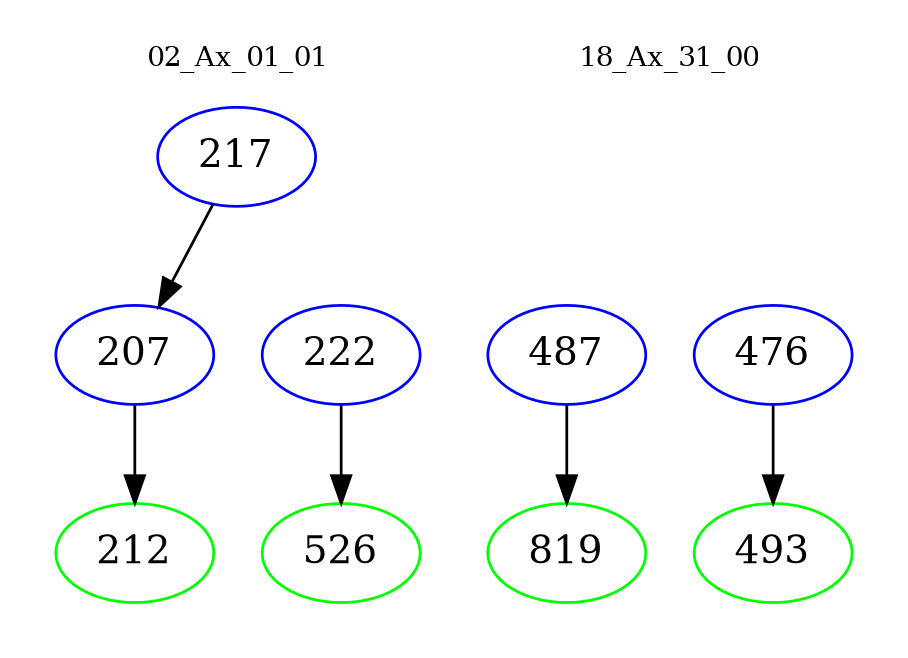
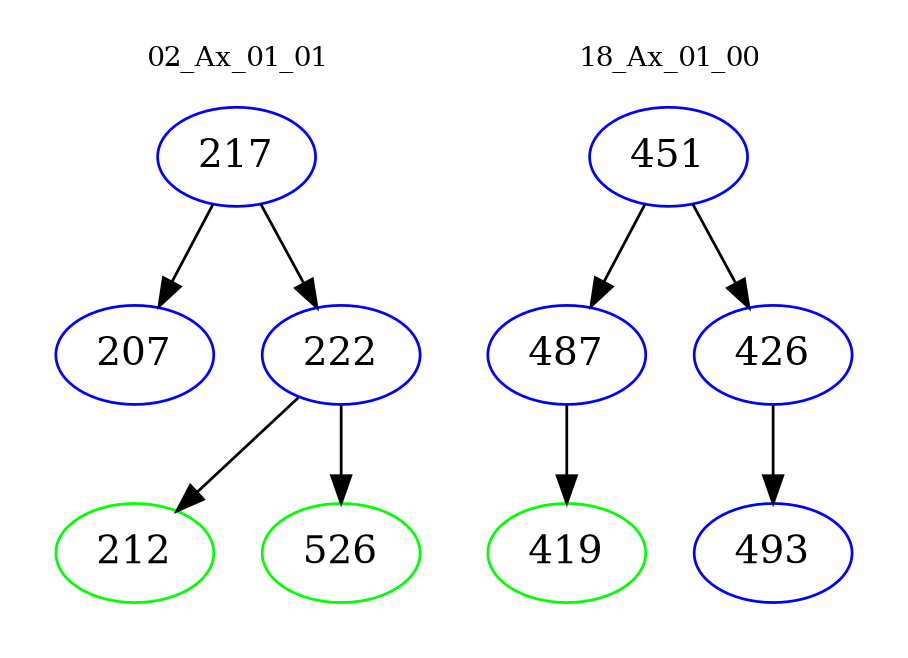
(670, 59) -> (670, 59)
none -> (669, 157)
none -> (282, 244)
(773, 355) -> (773, 355)
(135, 440) -> (248, 445)
(567, 553) -> (567, 553)
(773, 553) -> (773, 553)
